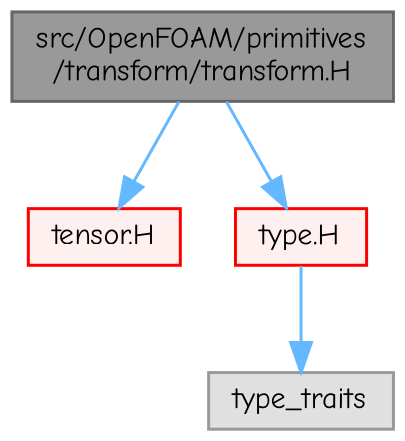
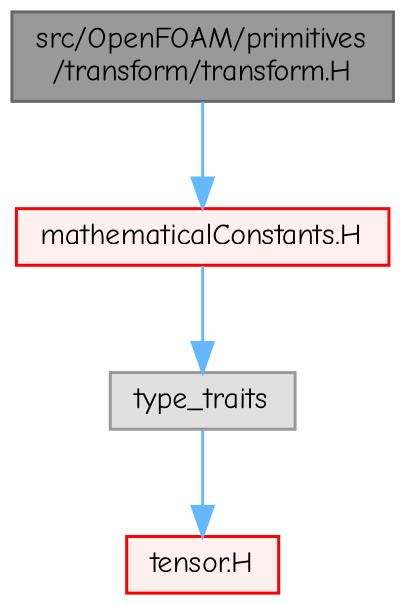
(156, 142) -> (203, 468)
(301, 237) -> (203, 237)
